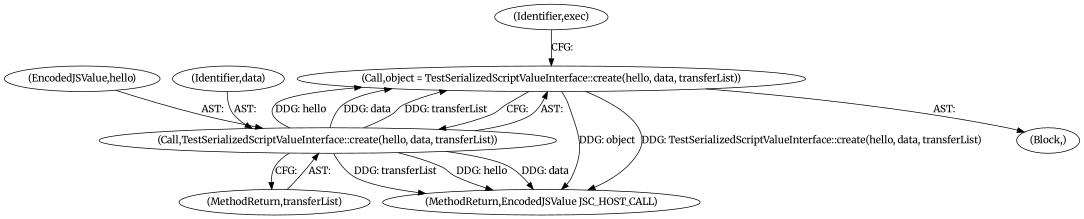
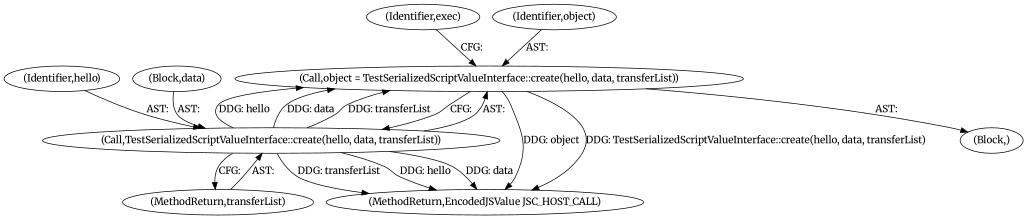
none -> (554, 17)
(82, 79) -> (62, 79)
(228, 79) -> (177, 79)
